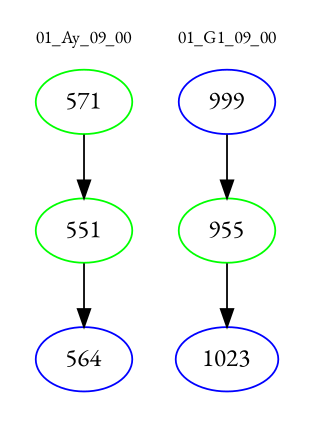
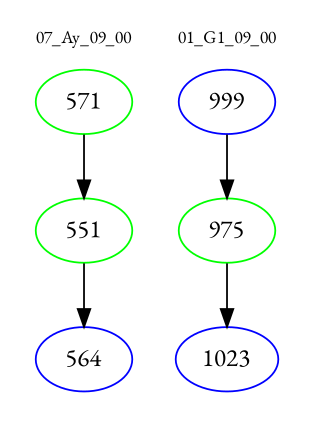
(84, 38) -> (84, 38)
(227, 231) -> (227, 231)
